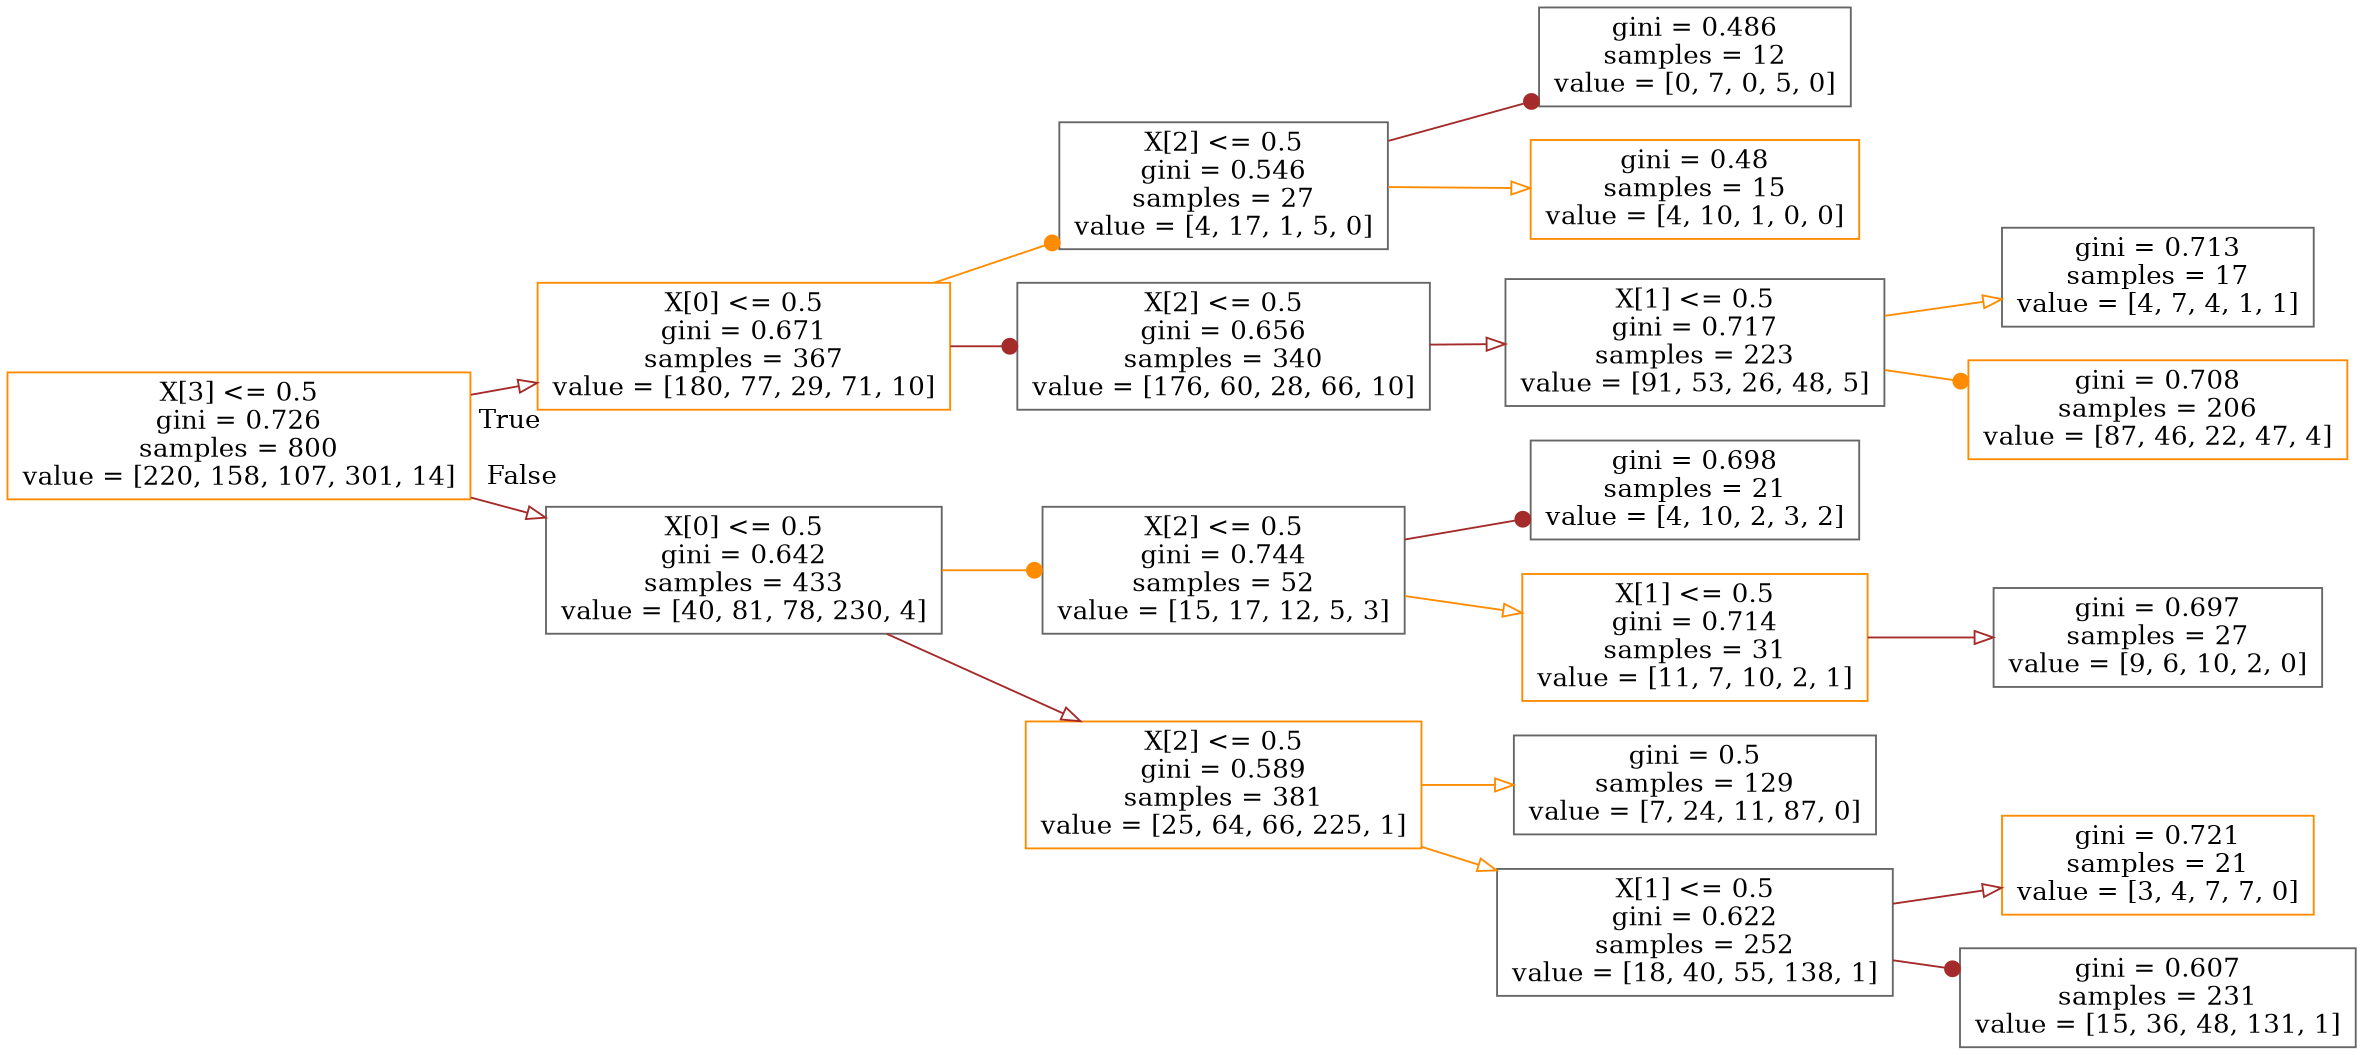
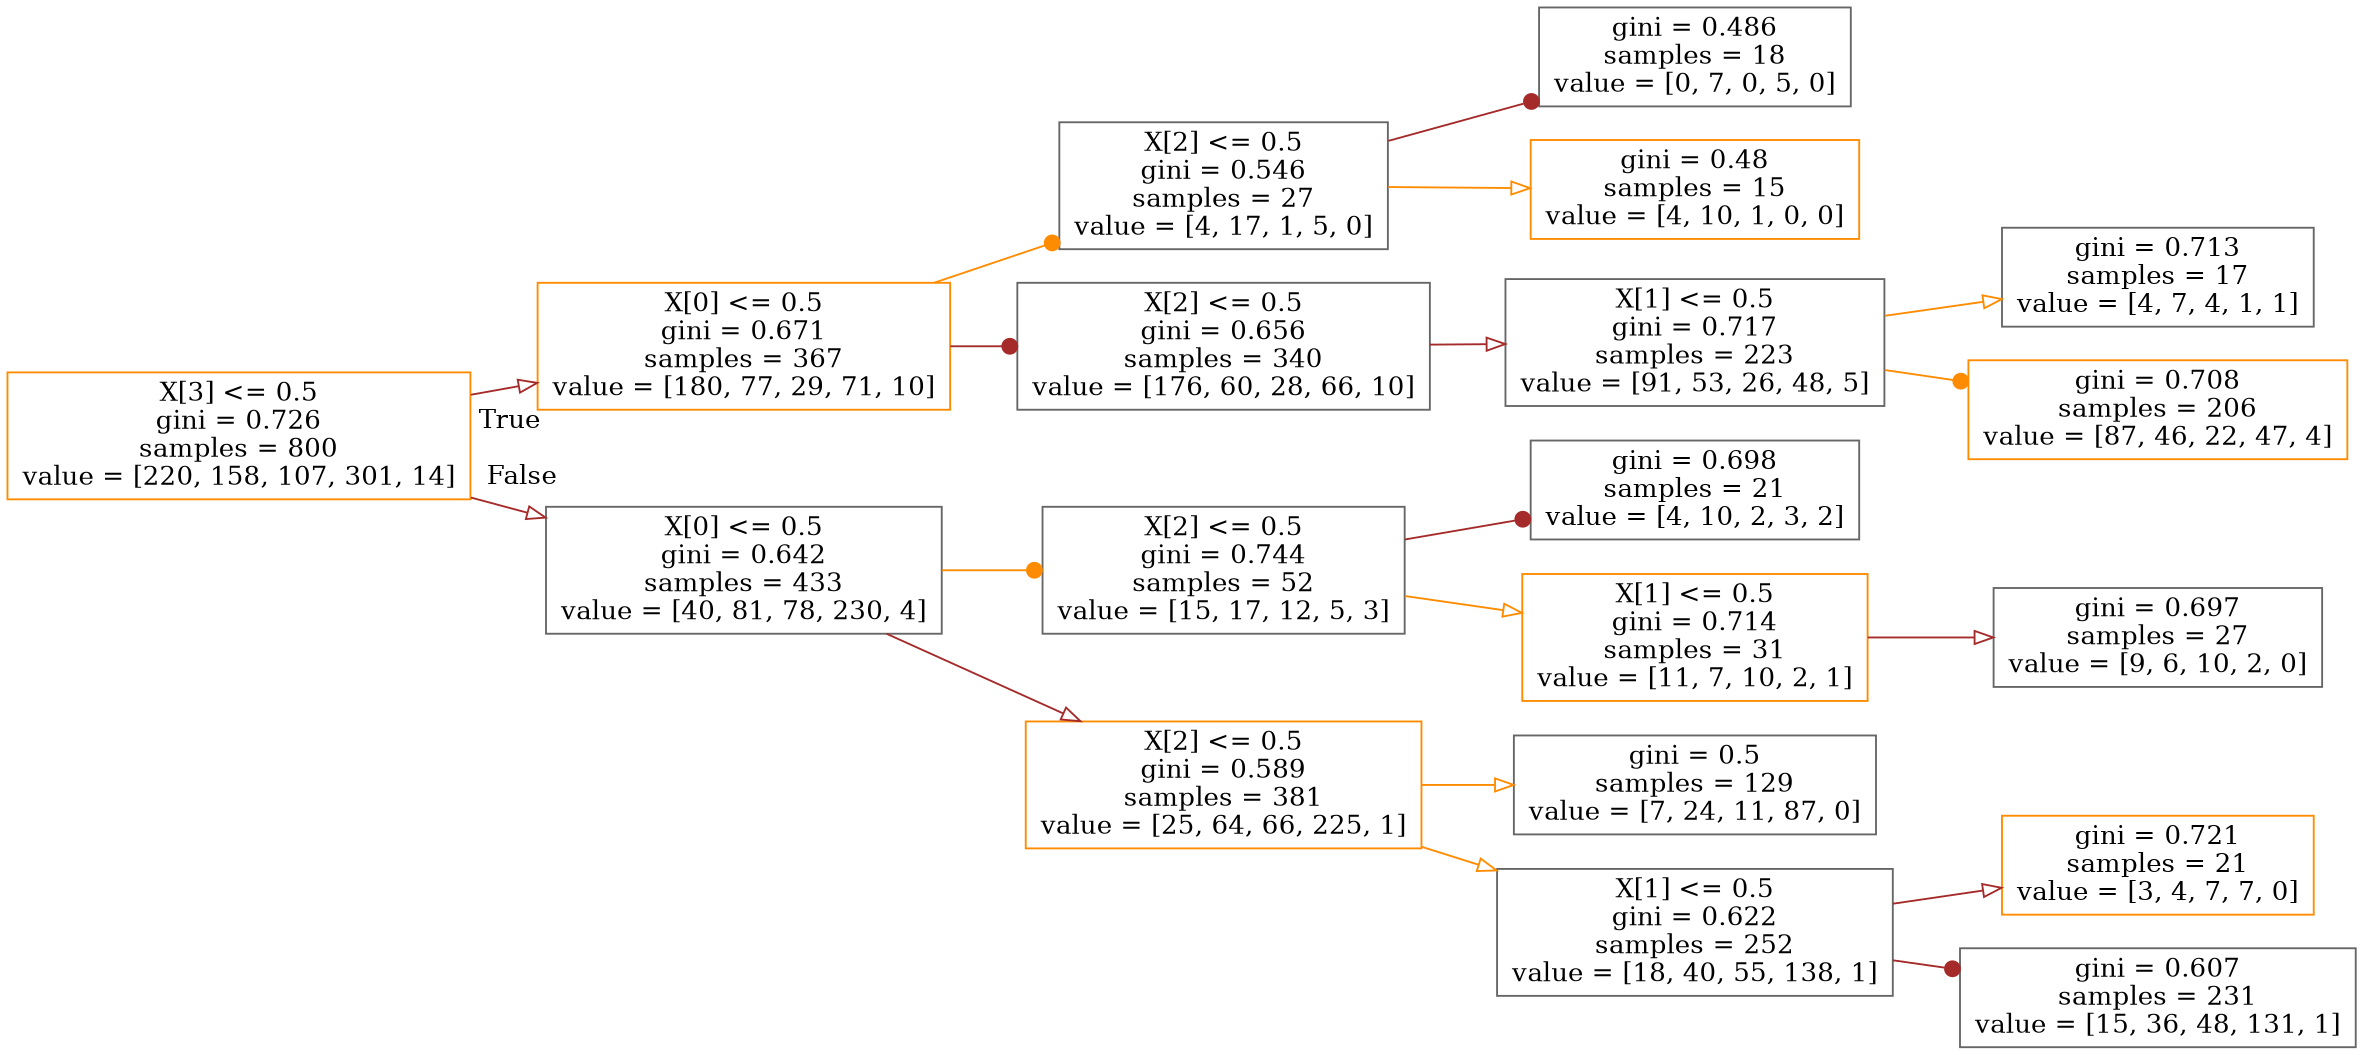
(1695, 57) -> (1695, 57)
